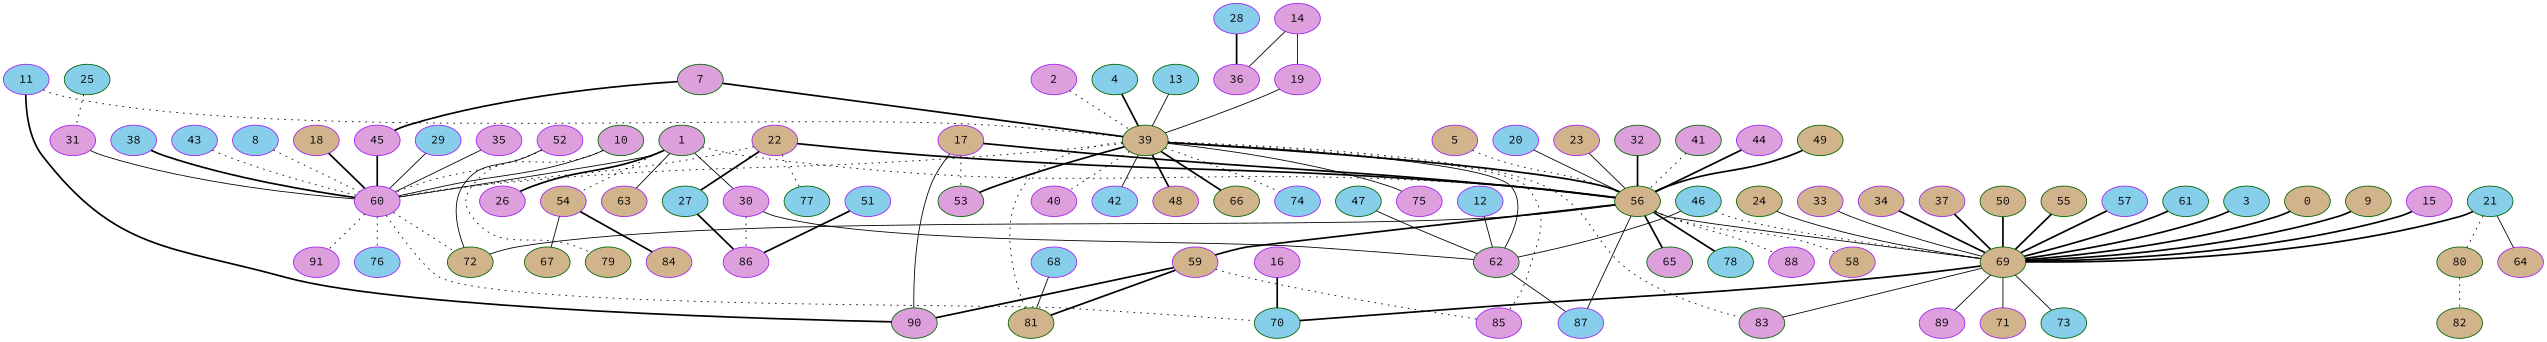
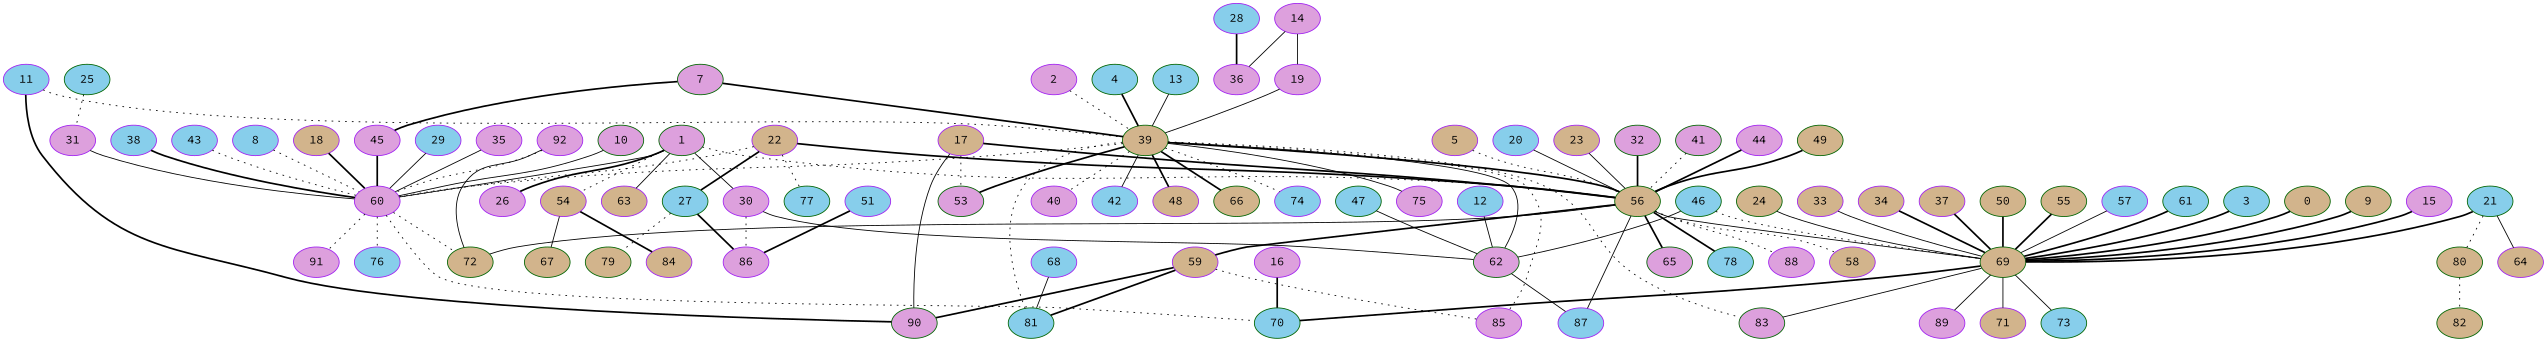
(560, 140) -> (560, 140)
(467, 195) -> (651, 228)
(2064, 232) -> (2064, 232)
(1031, 323) -> (1031, 323)
